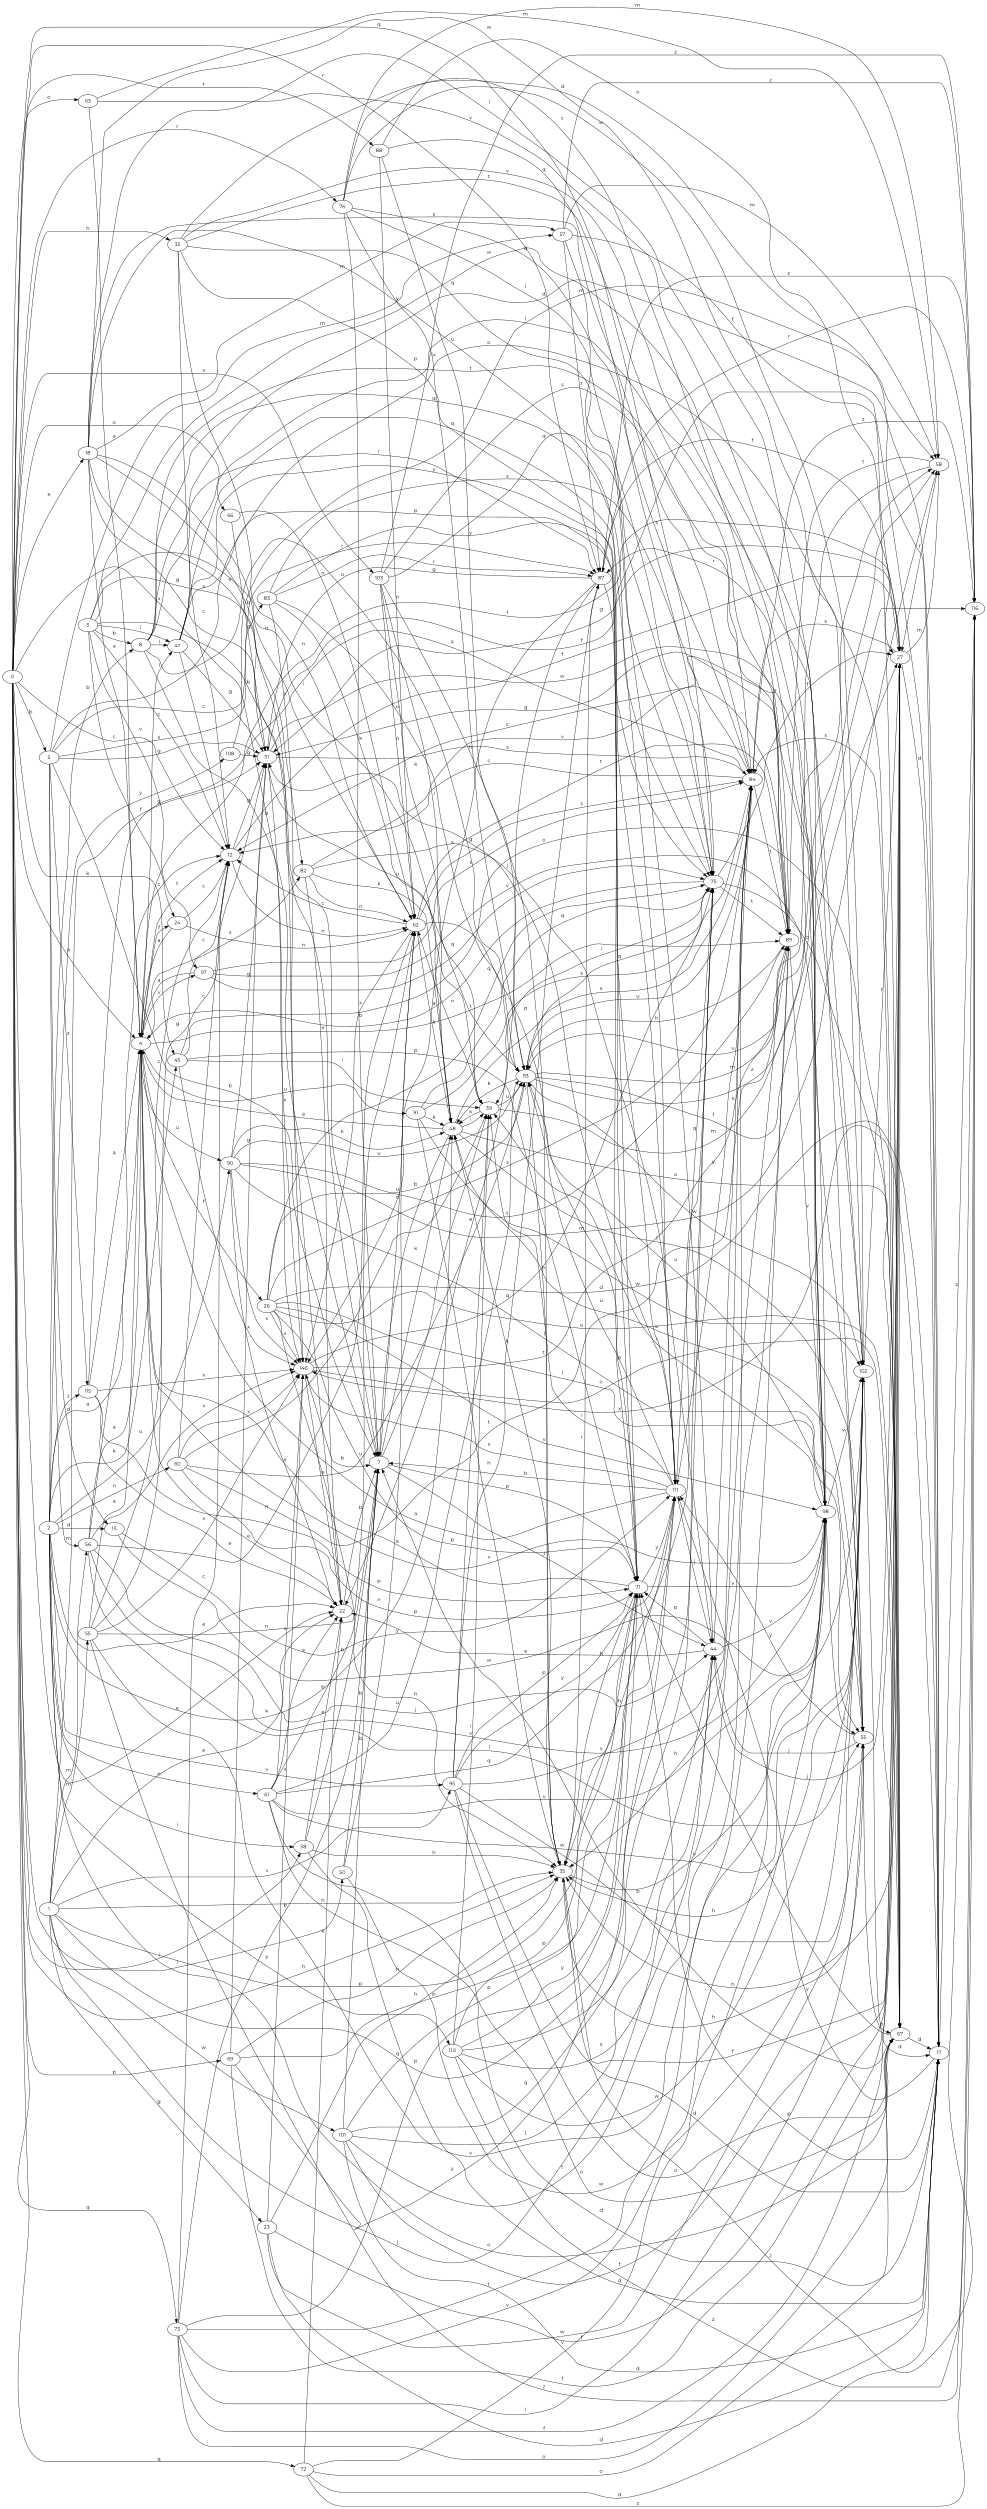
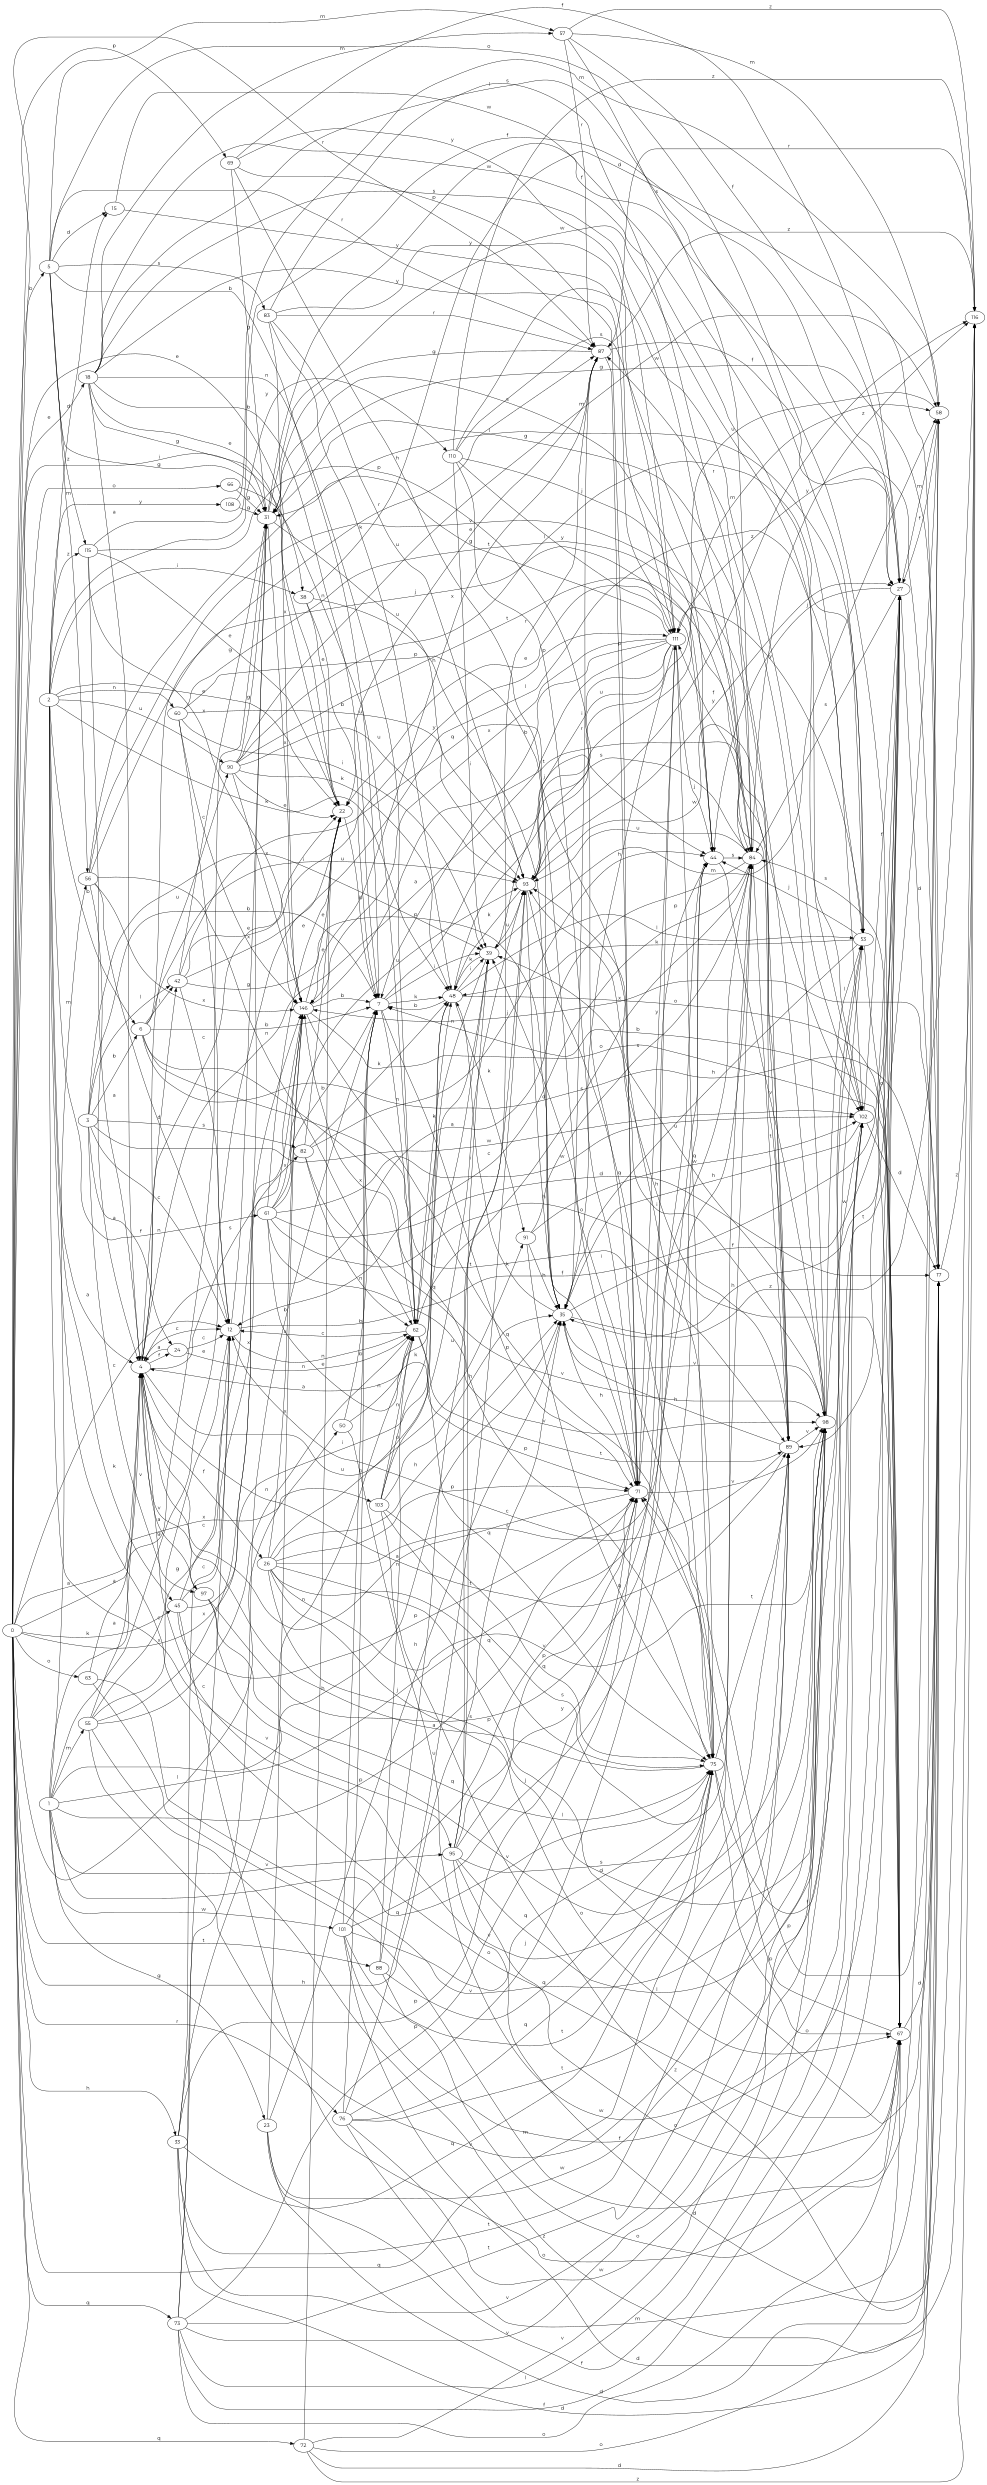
(141, 645) -> (141, 1029)
(432, 1120) -> (492, 1114)
